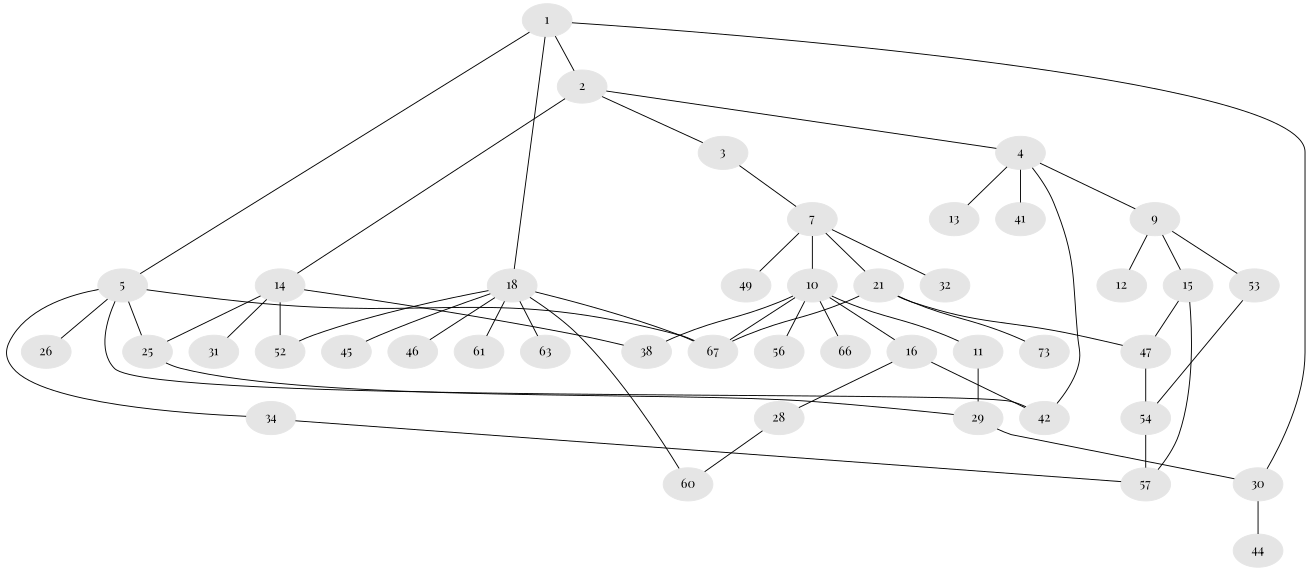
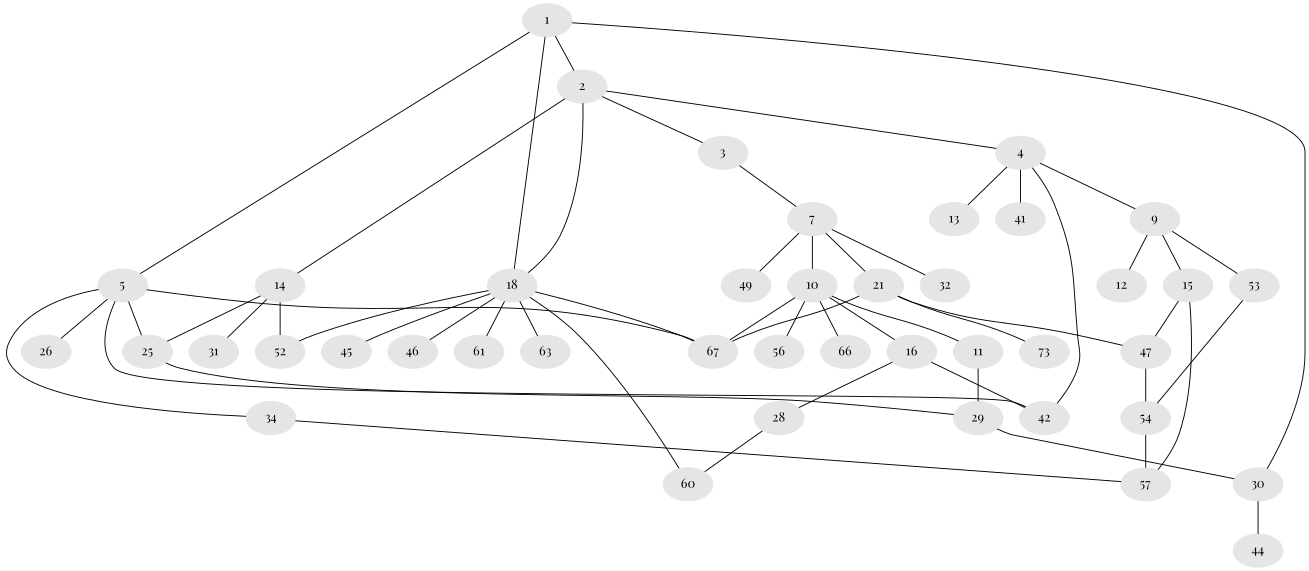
none -> (574, 195)
(647, 352) -> none
